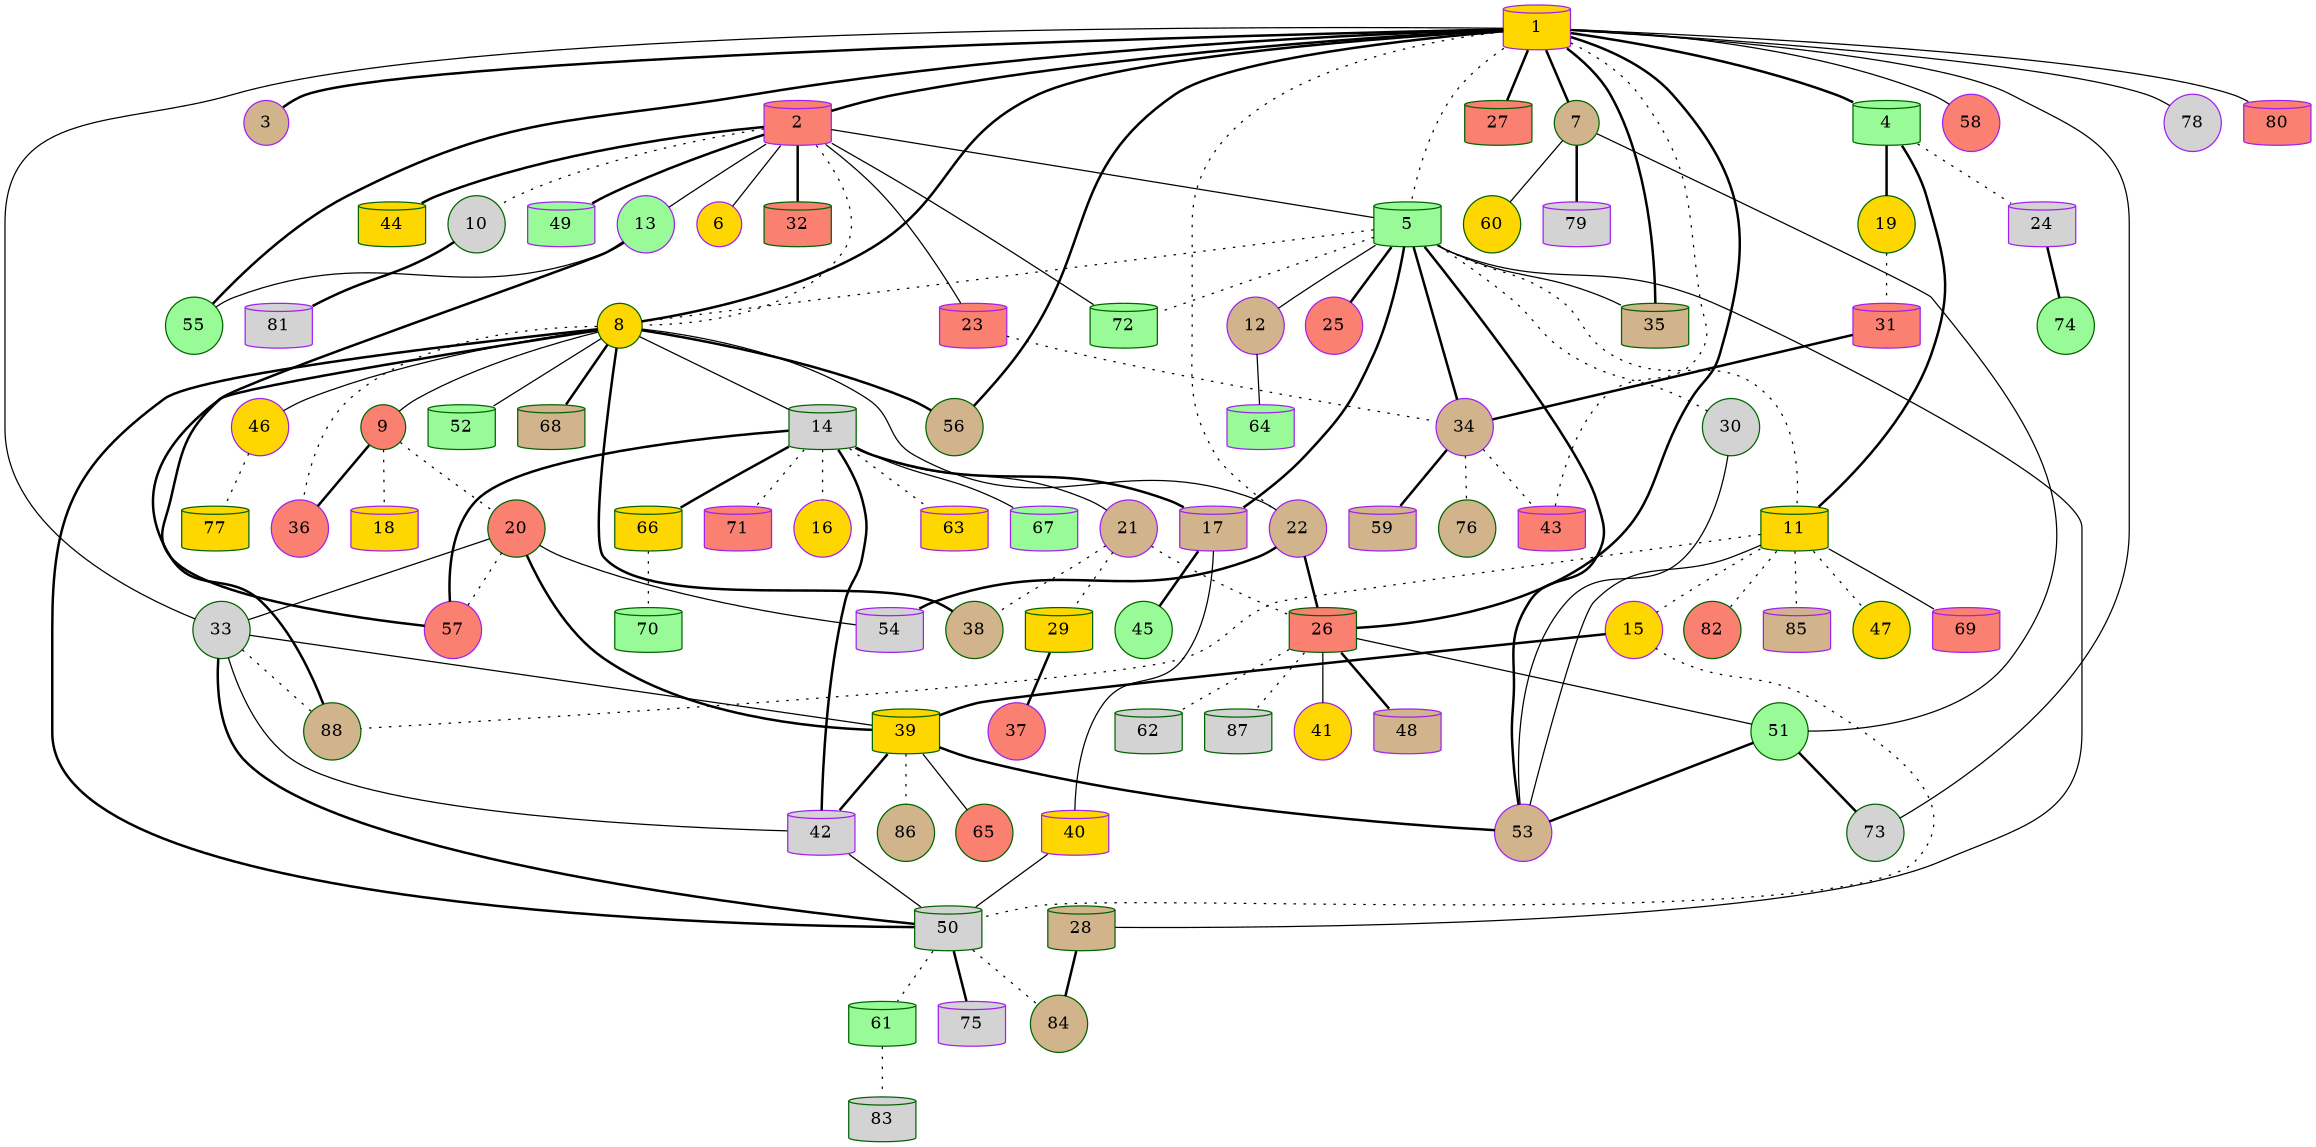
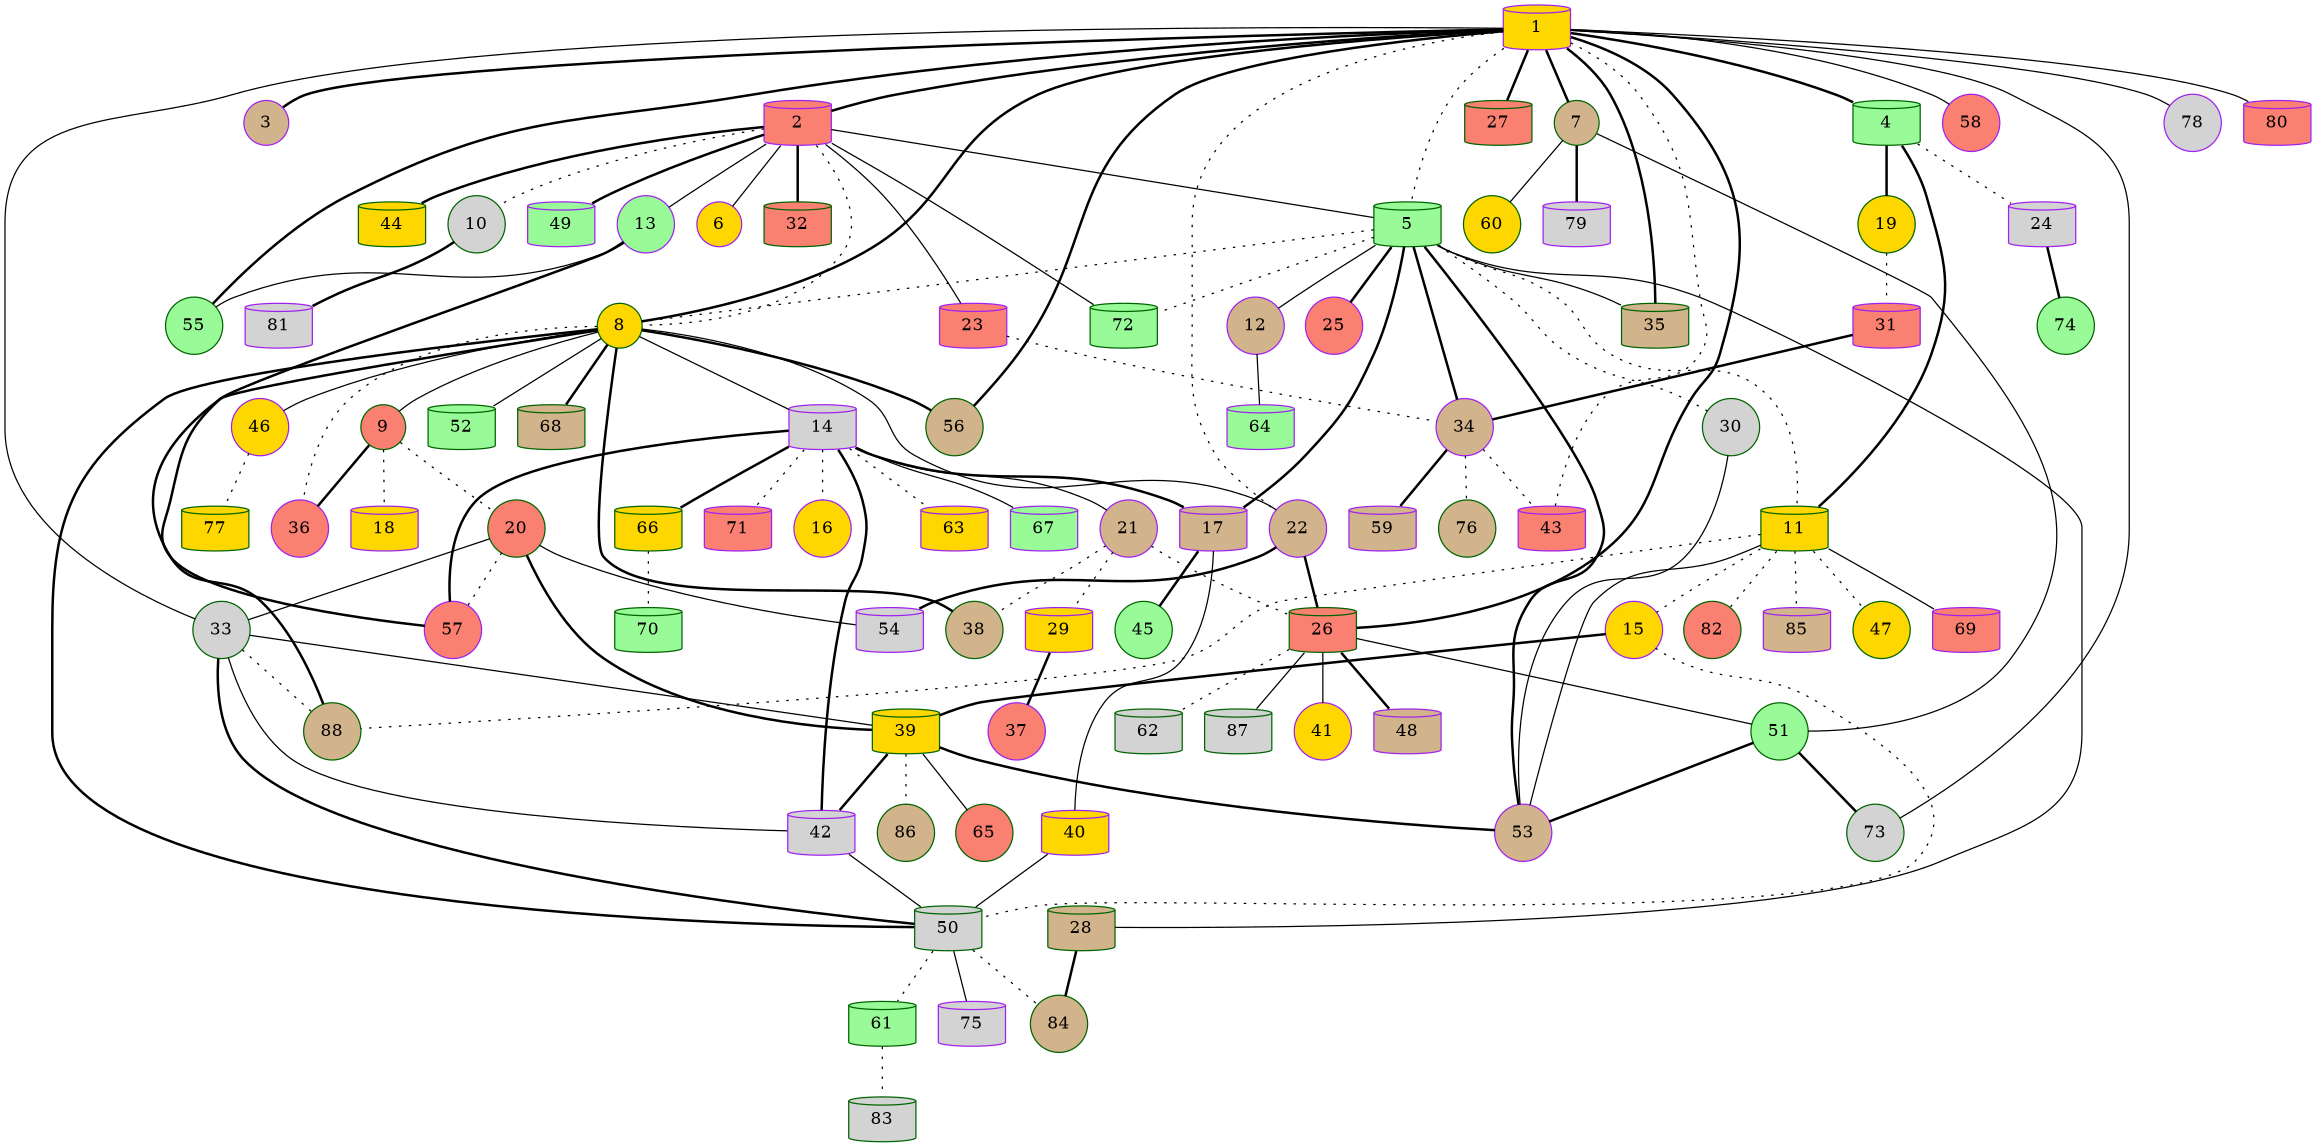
(823, 427) -> (823, 427)
(1059, 630) -> (1059, 630)
(1280, 681) -> (1280, 681)
(960, 976) -> (960, 976)
